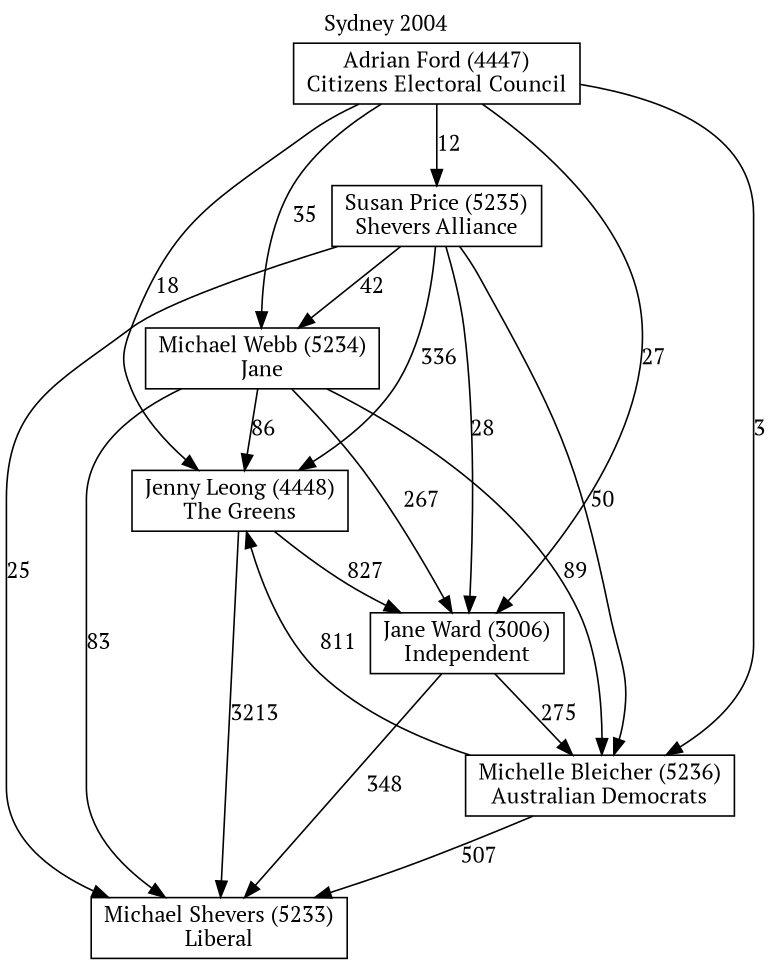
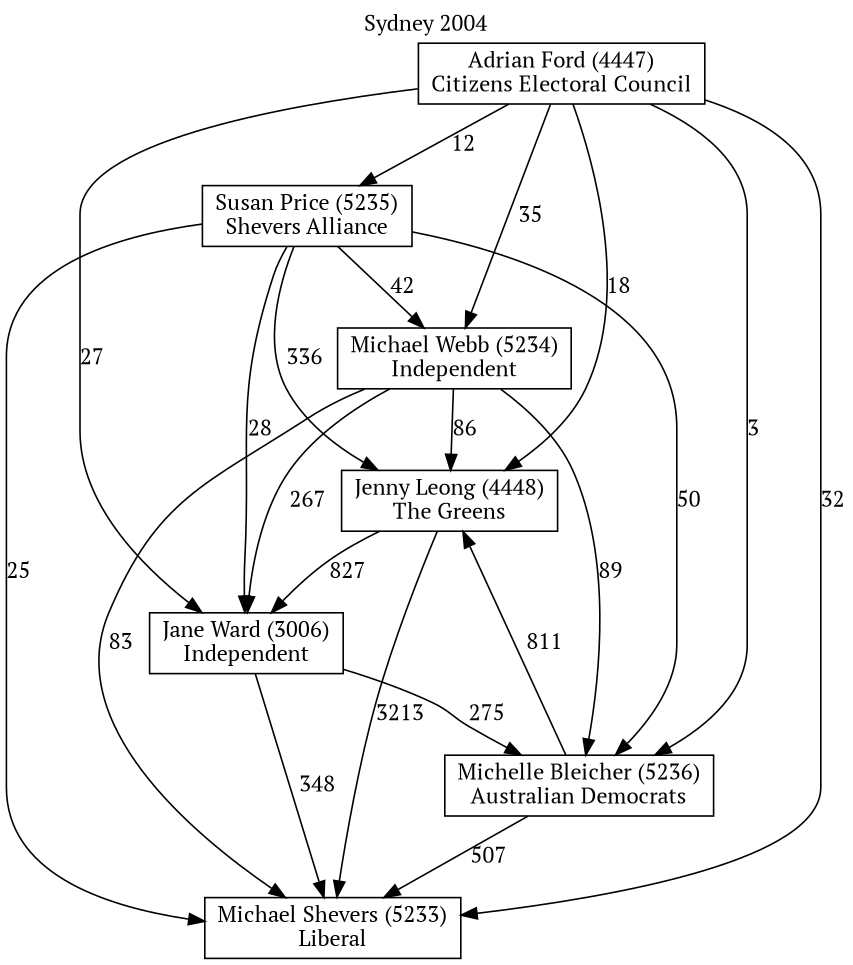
(262, 358) -> (454, 358)
none -> (821, 605)
